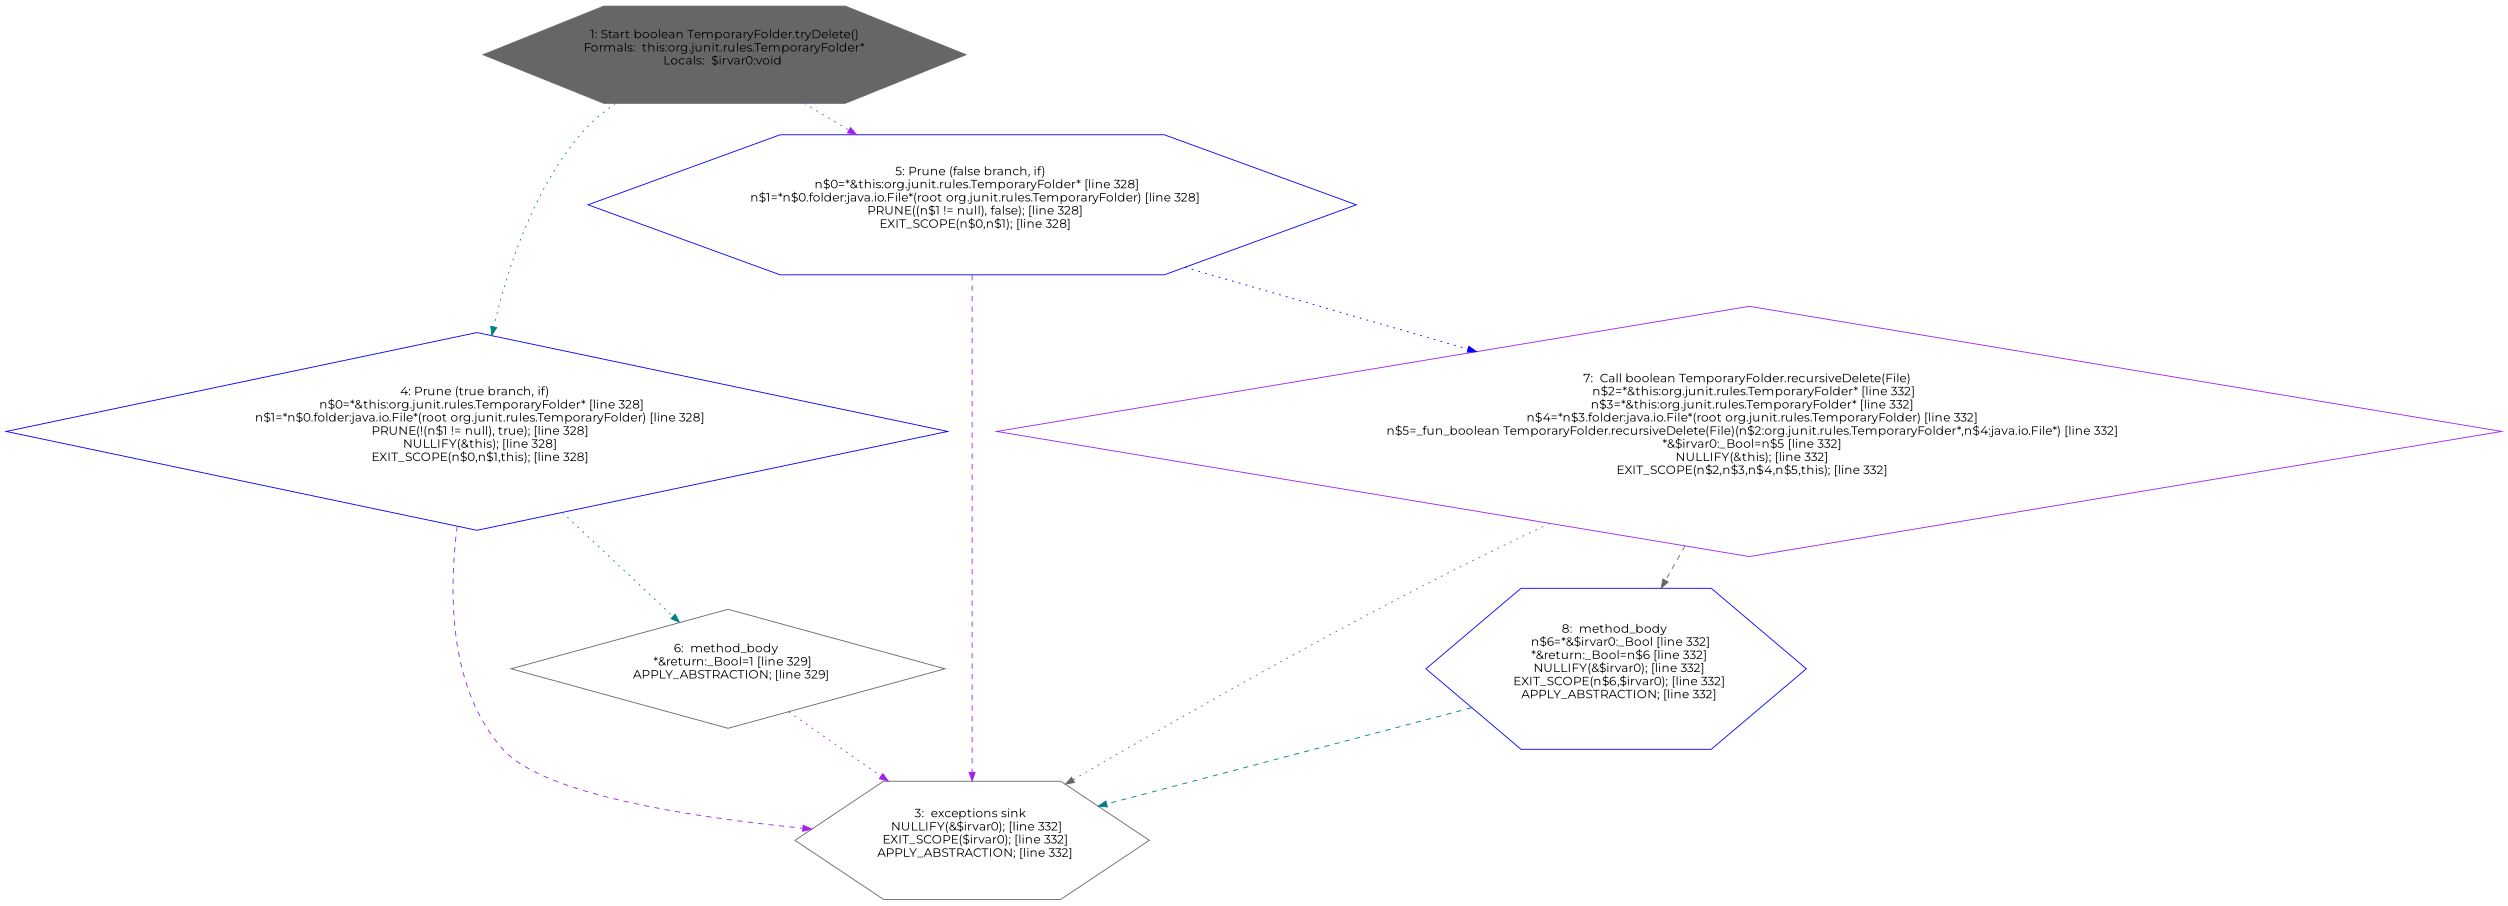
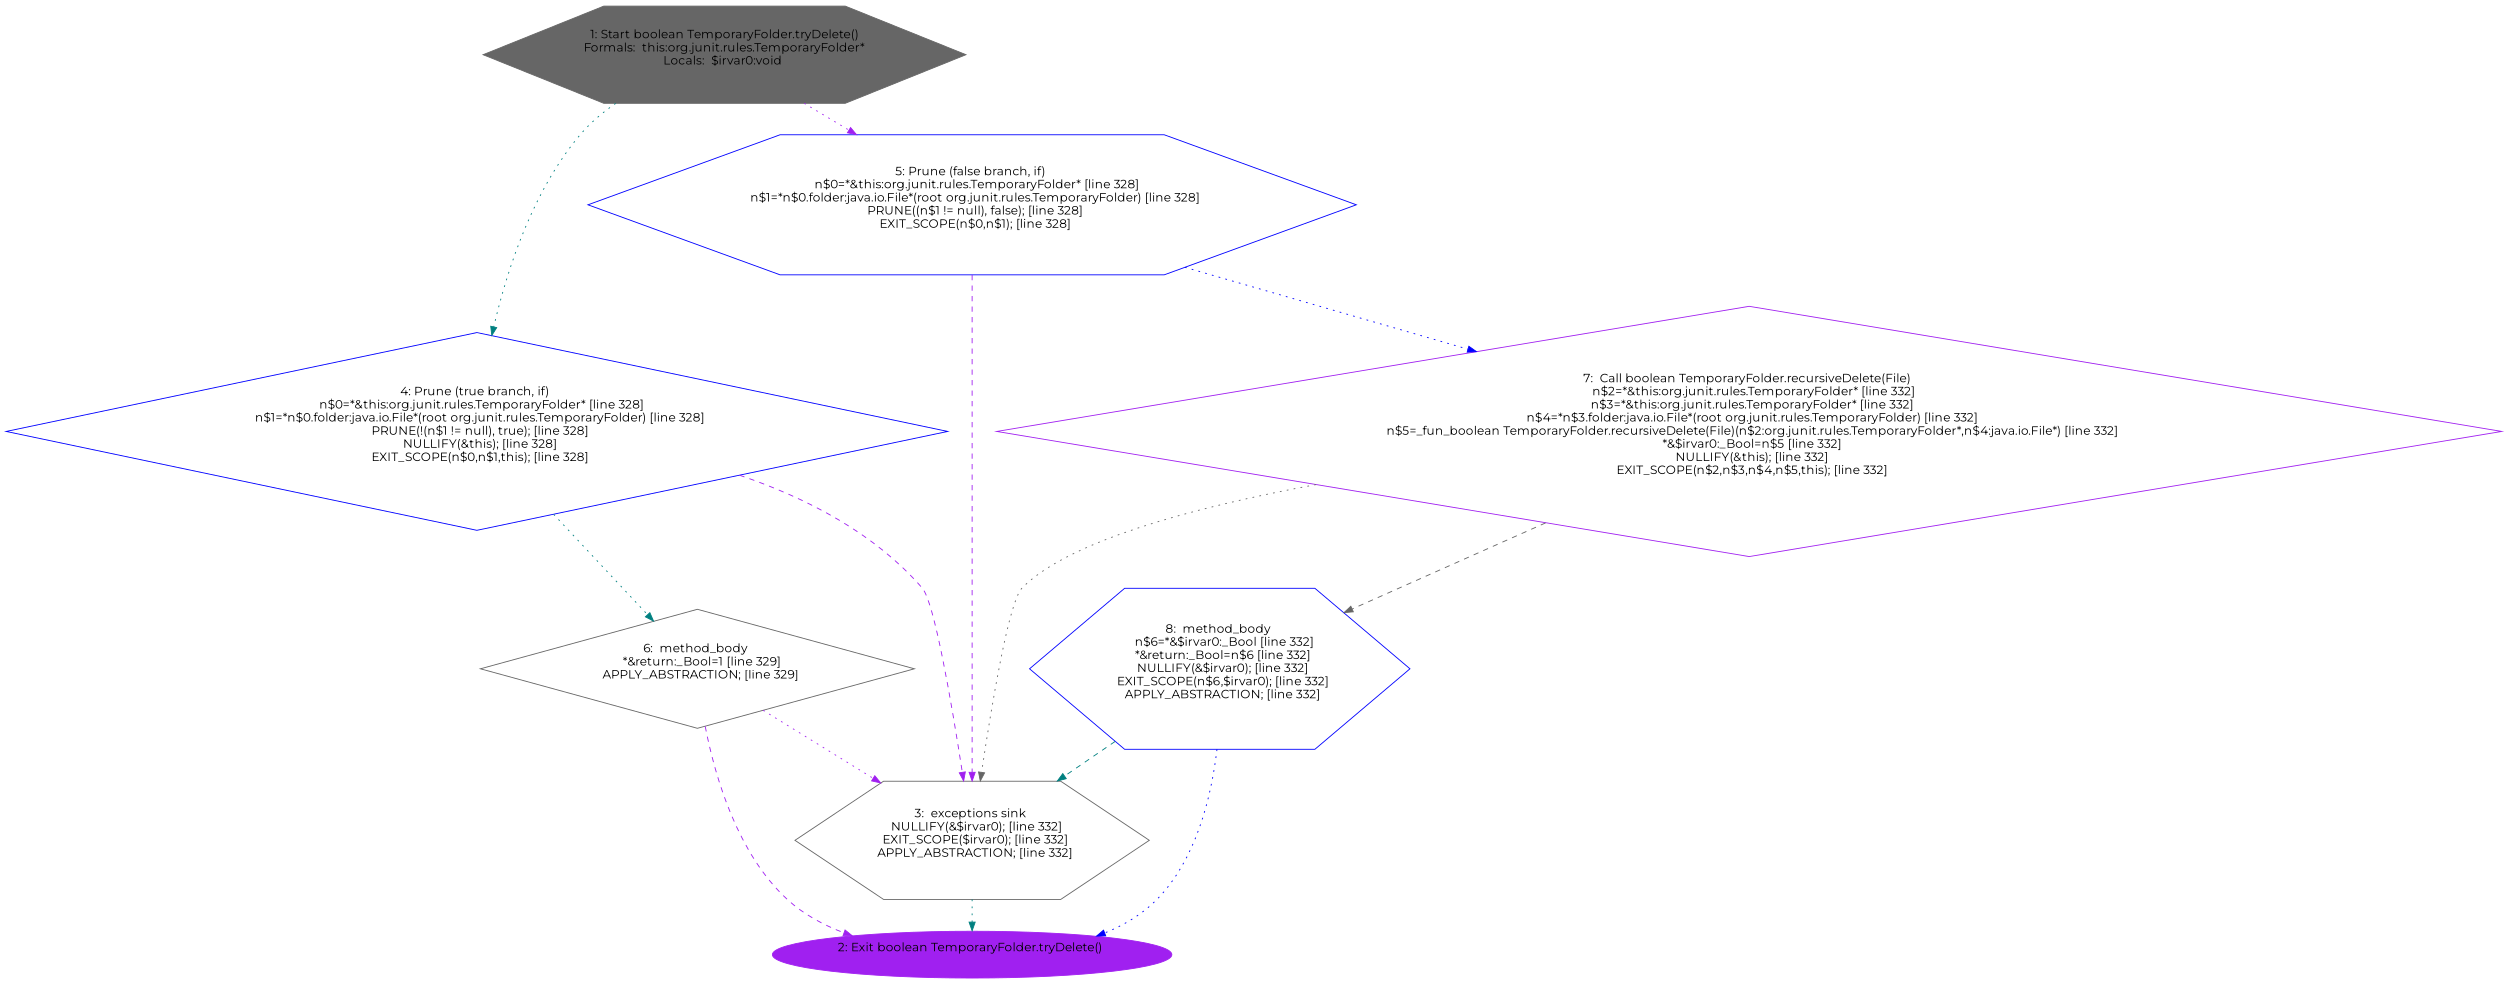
none -> (972, 955)
